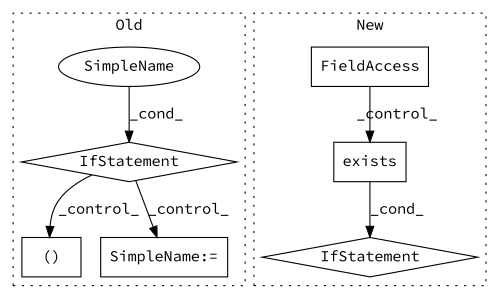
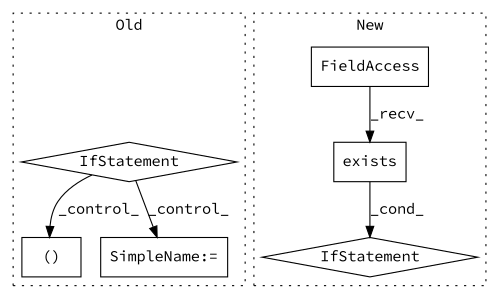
(129, 67) -> none
(397, 114) -> (397, 114)
